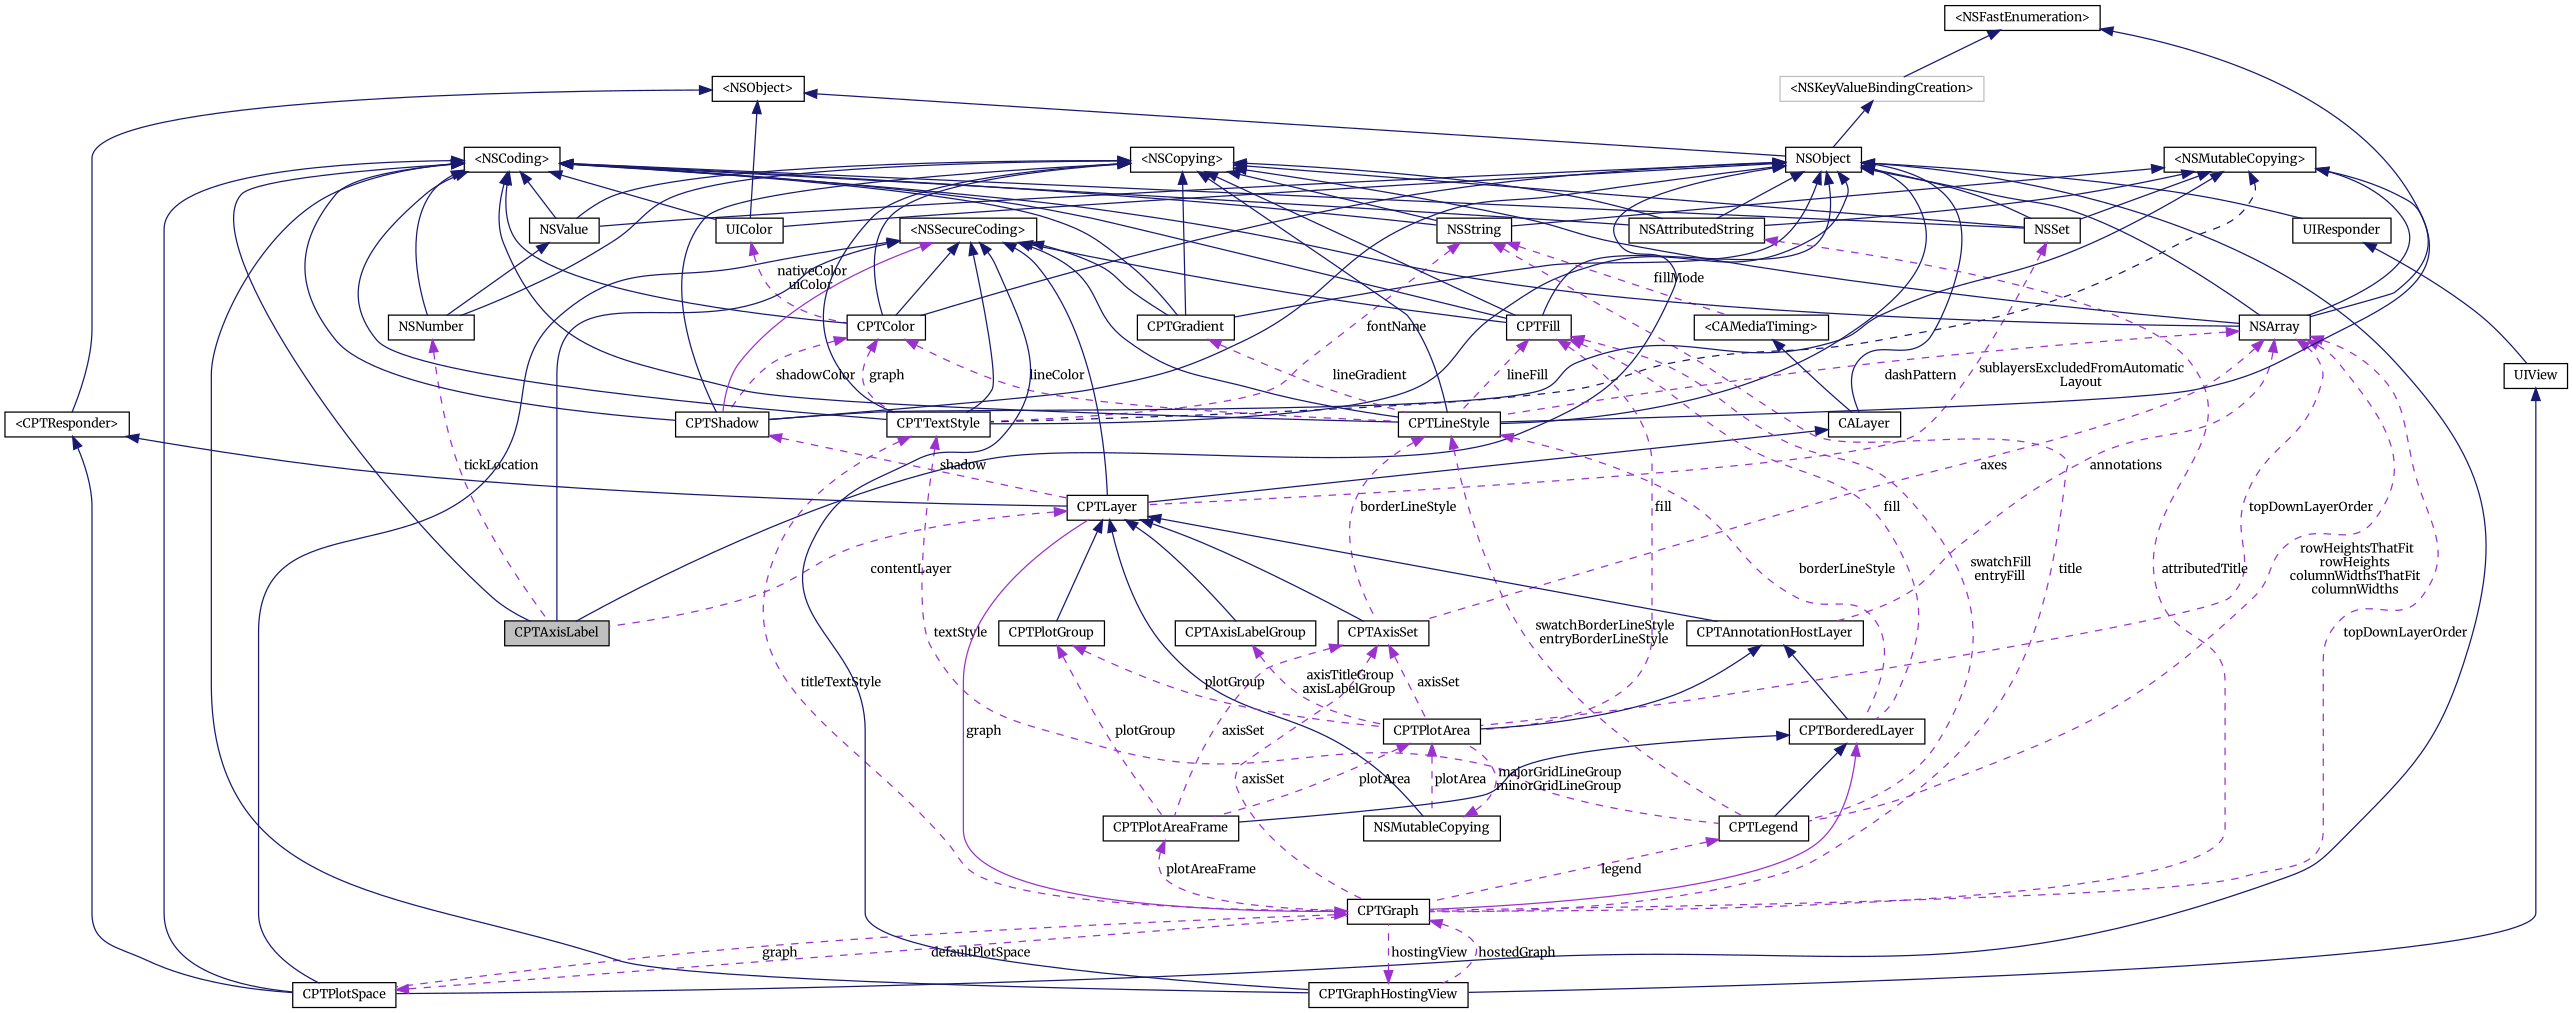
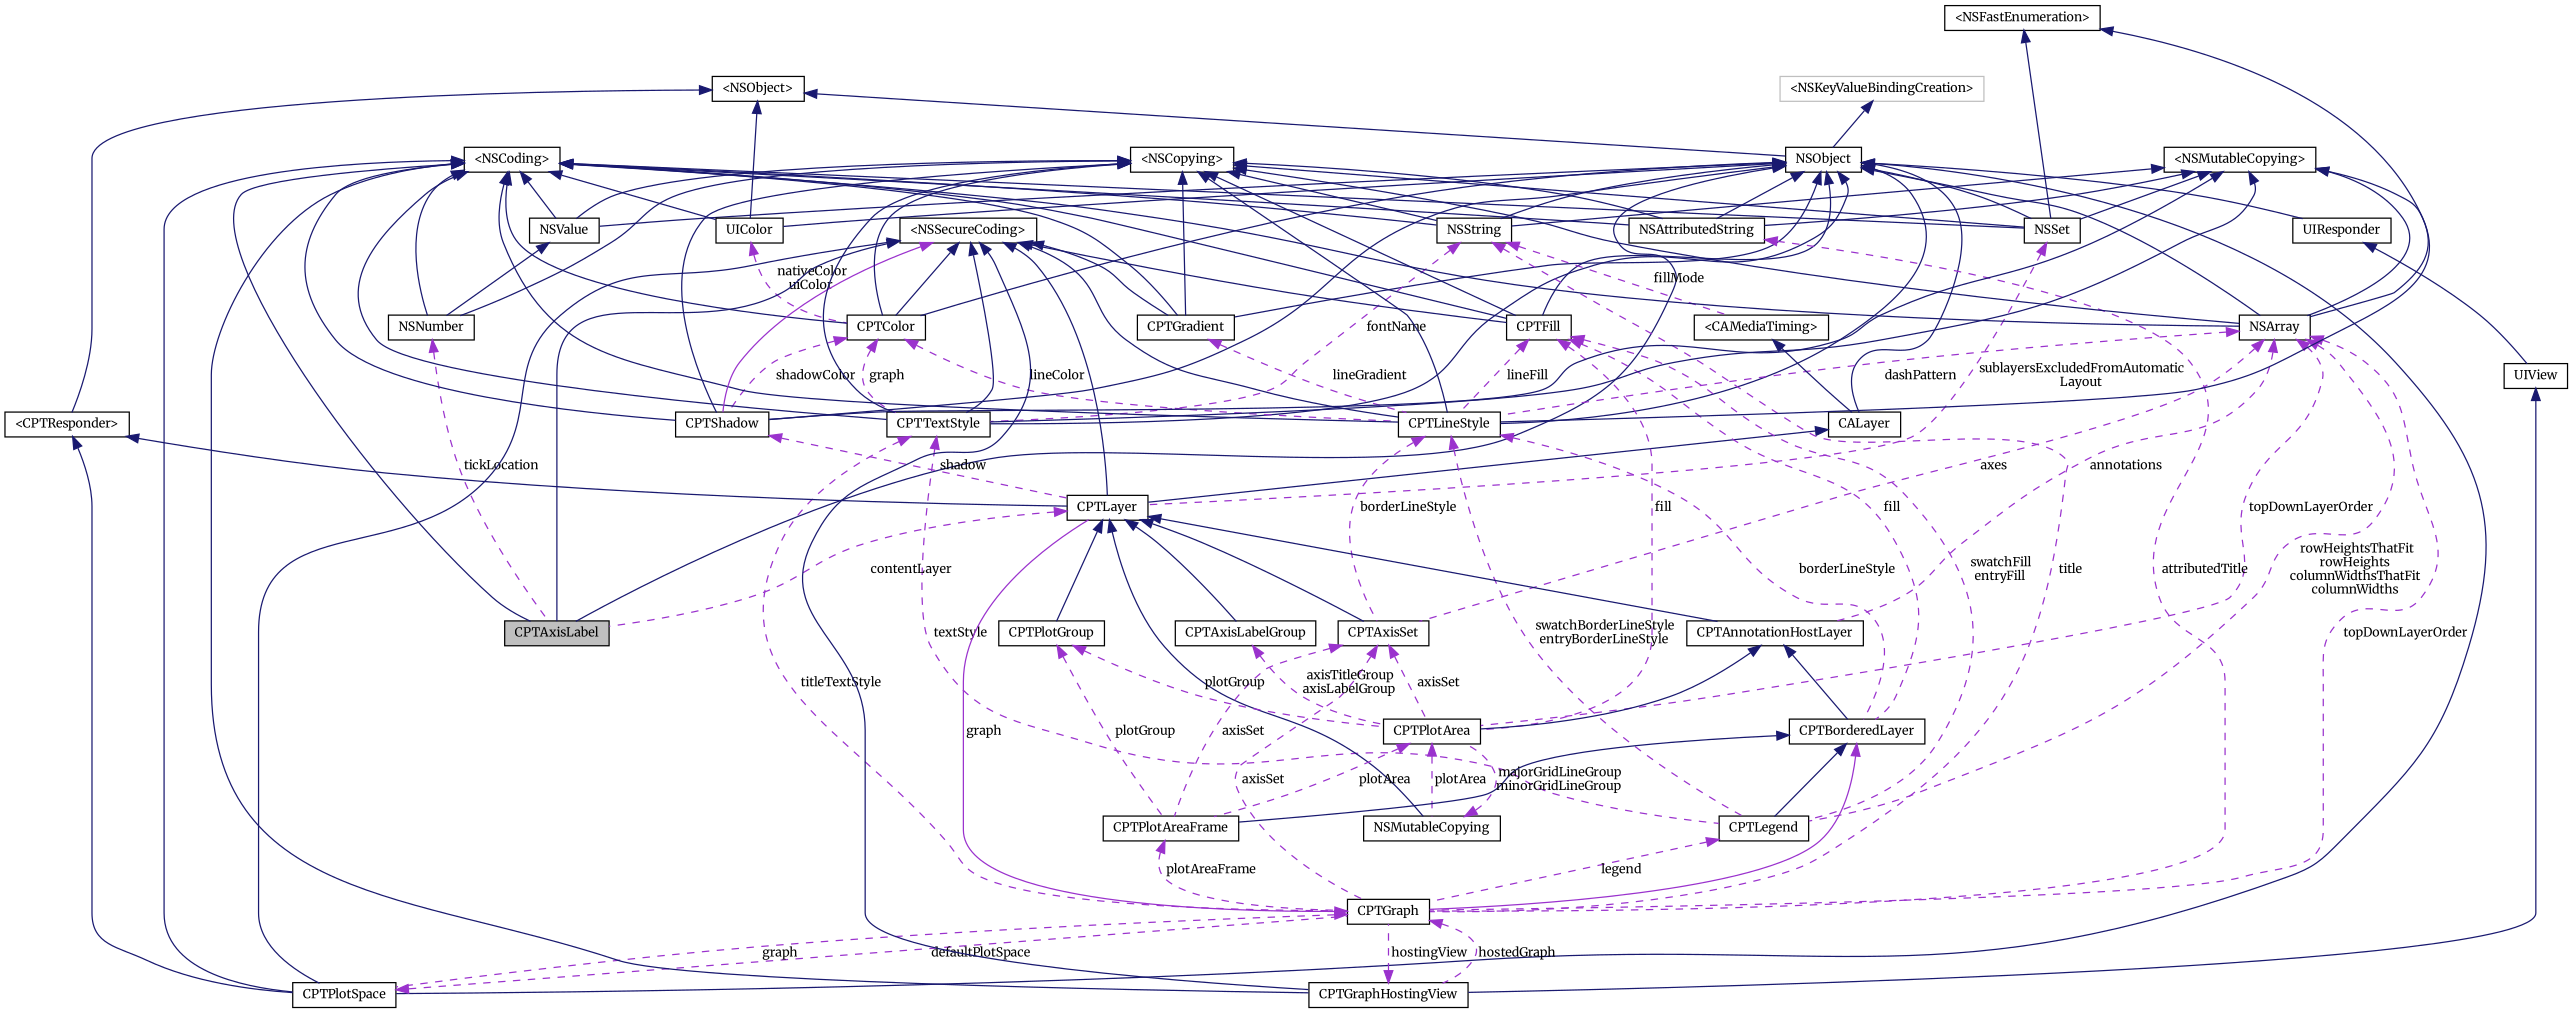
(1946, 56) -> (2038, 131)
none -> (1635, 183)
(1676, 362) -> (1676, 362)
